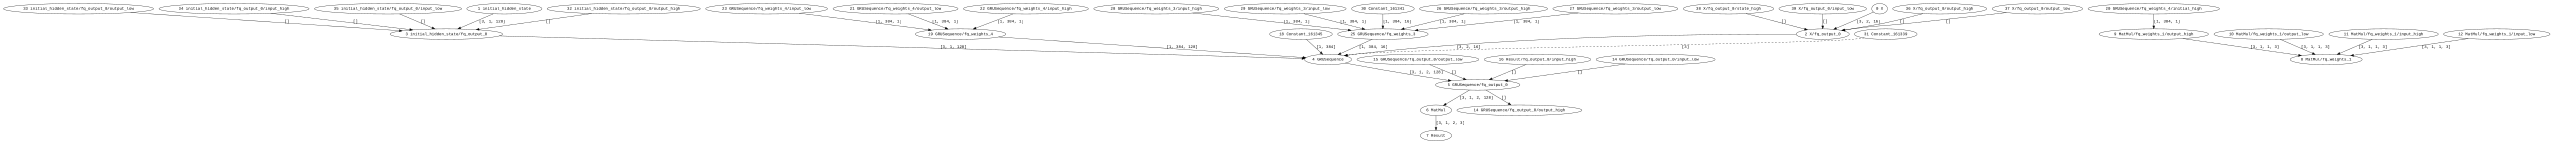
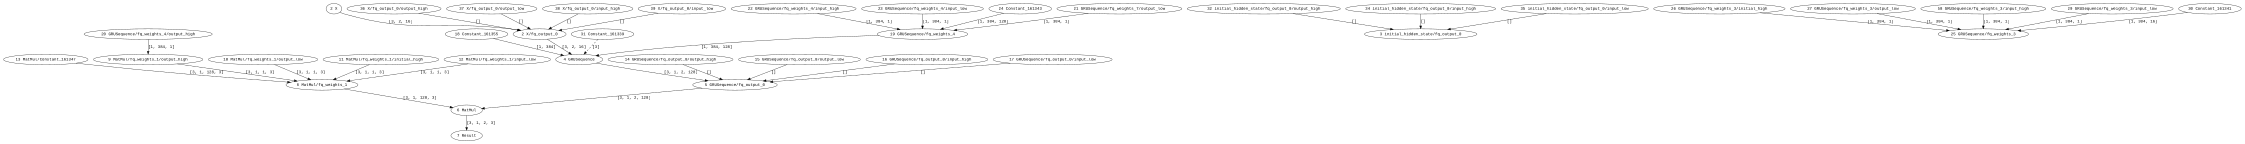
(79, 9) -> none
(504, 9) -> none
(896, 9) -> (1119, 9)
none -> (1020, 9)
(1156, 9) -> (1983, 9)
(1484, 9) -> (1719, 9)
(1729, 9) -> (588, 9)
(1880, 9) -> (334, 9)
(2154, 9) -> (148, 34)
(1301, 34) -> (477, 34)
(2384, 34) -> (381, 60)
(1356, 46) -> none
(901, 47) -> none
none -> (46, 60)
(1537, 60) -> (927, 60)
(1656, 60) -> (1053, 60)
(1497, 97) -> (702, 72)
none -> (397, 98)
